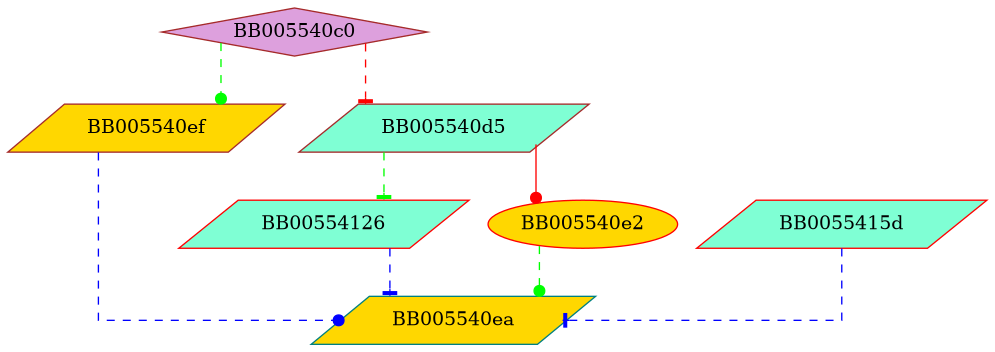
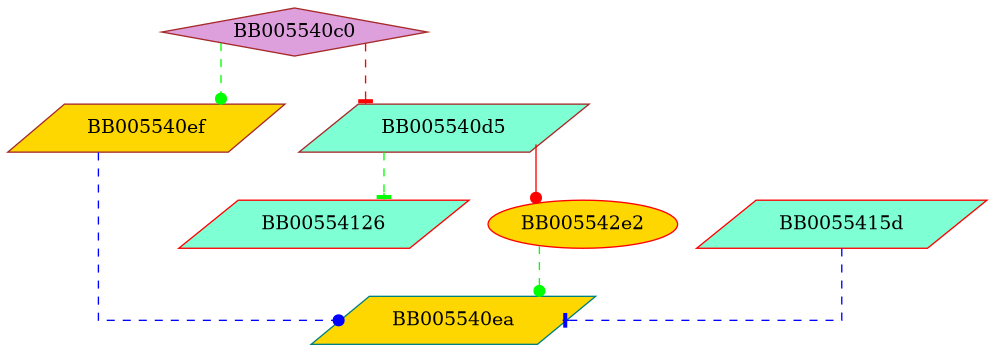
(583, 224) -> (583, 224)
(390, 269) -> none
